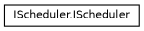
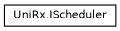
(72, 16) -> (60, 16)
